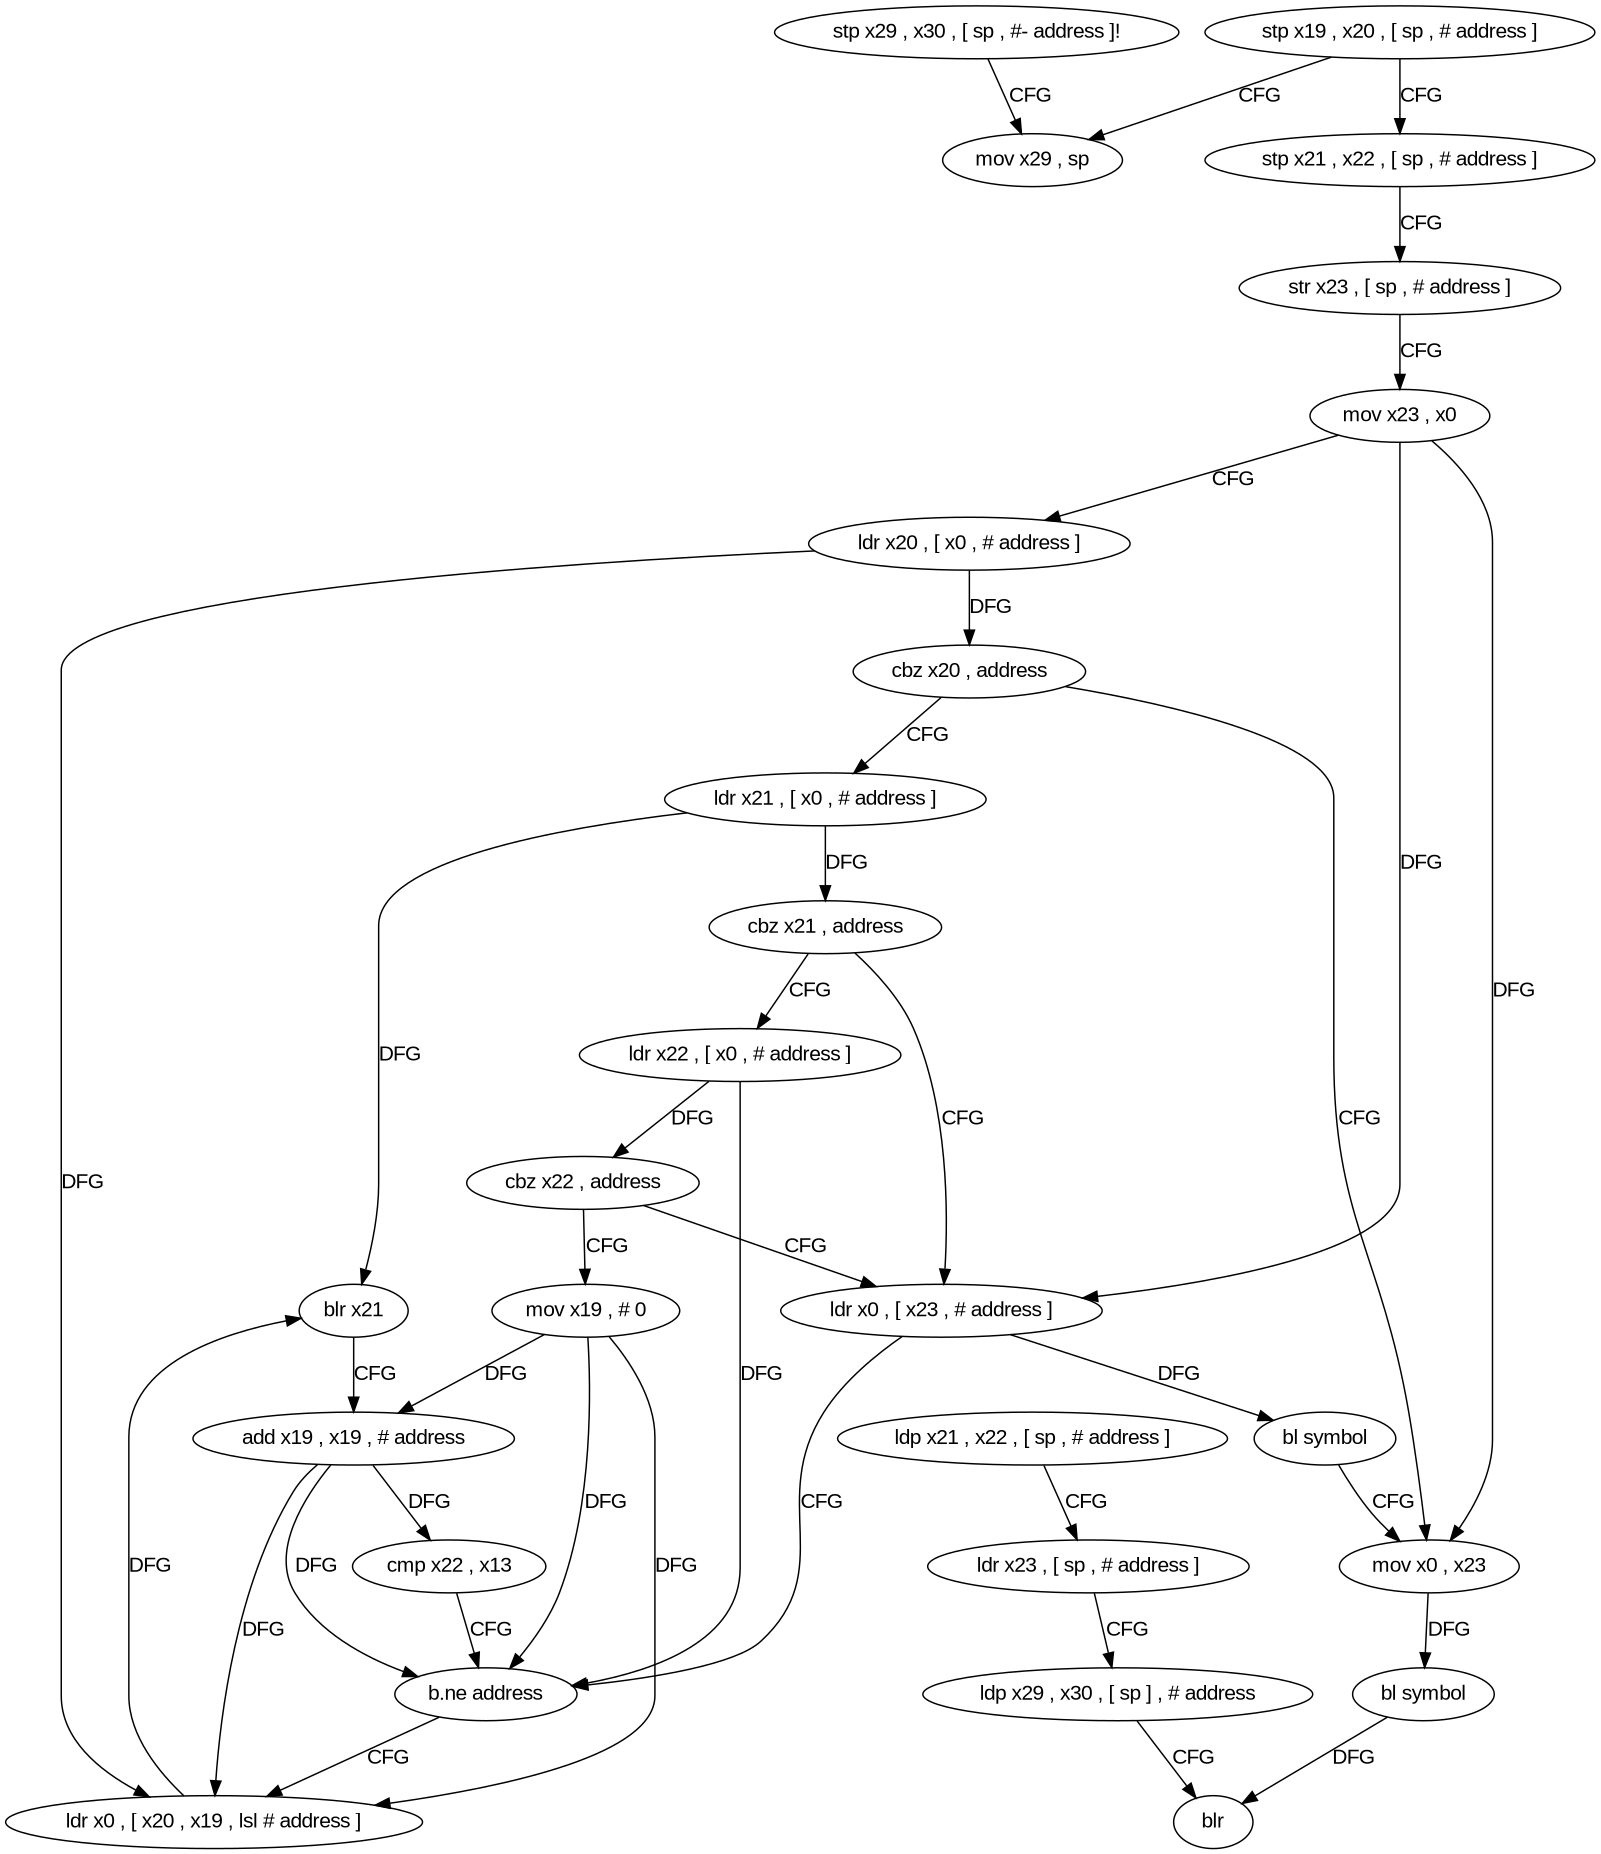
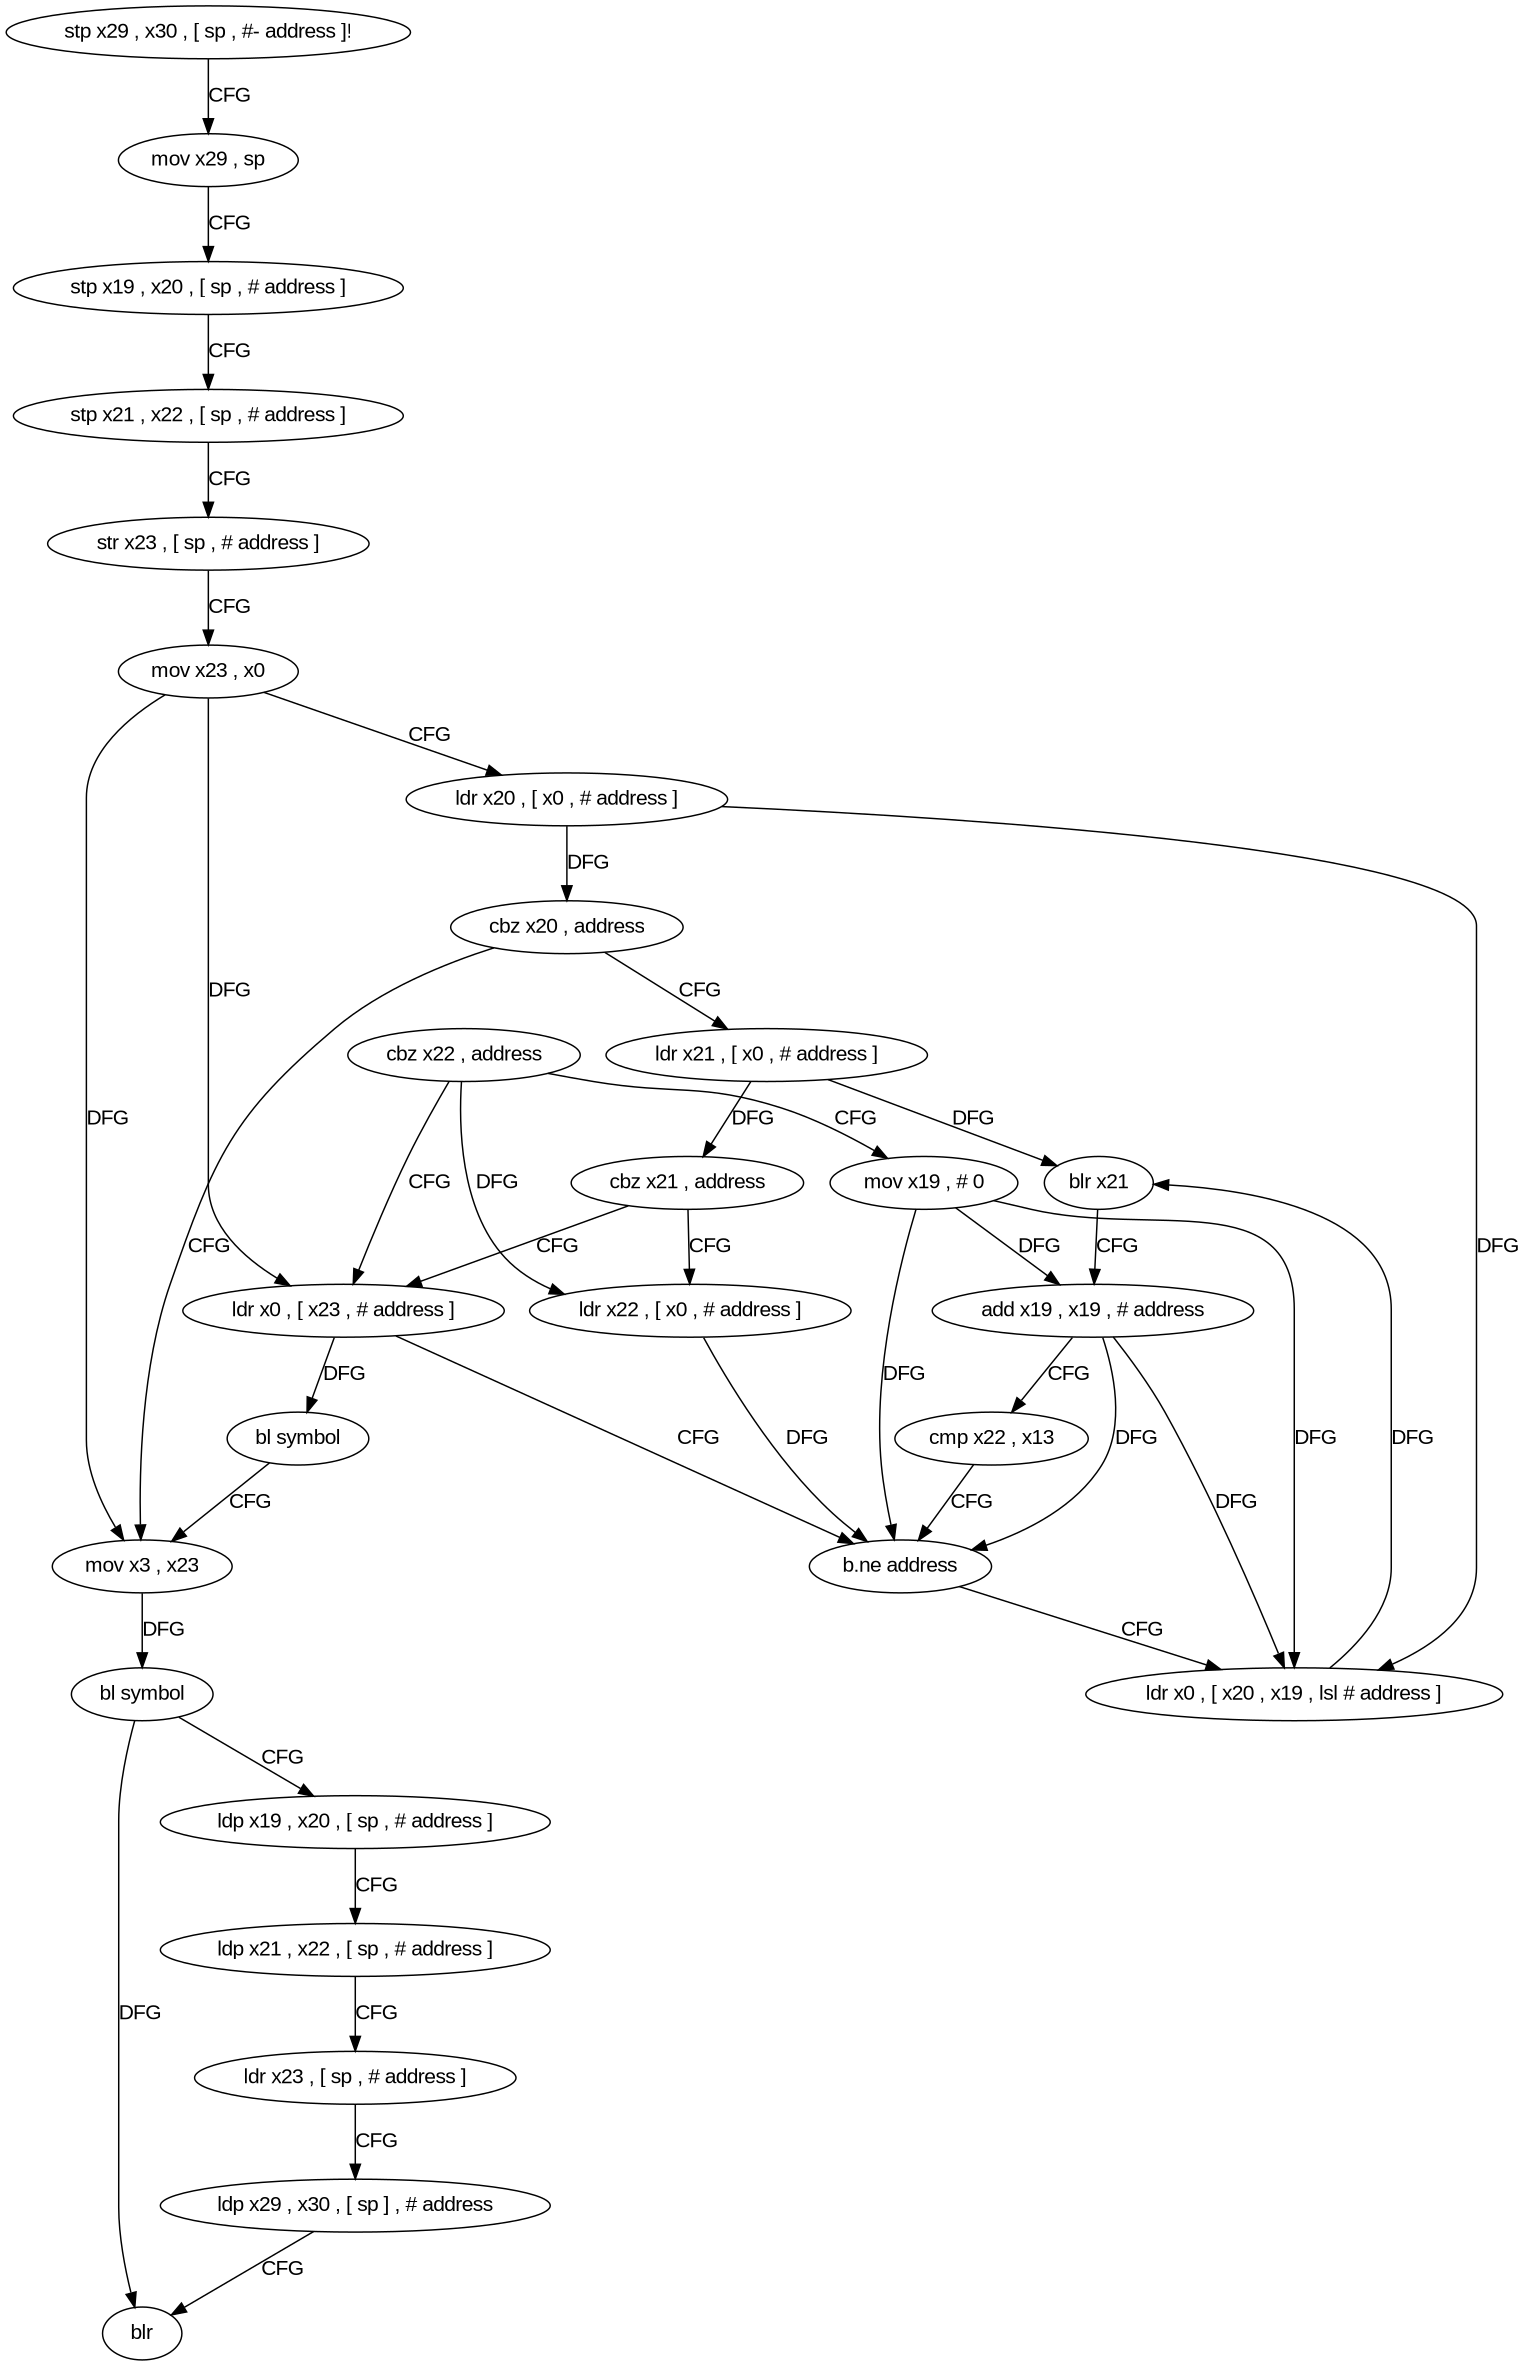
(1217, 96) -> (208, 217)
(667, 1115) -> (474, 1201)
(430, 1503) -> (1069, 1375)
(1429, 1566) -> (142, 1566)
none -> (355, 1822)
